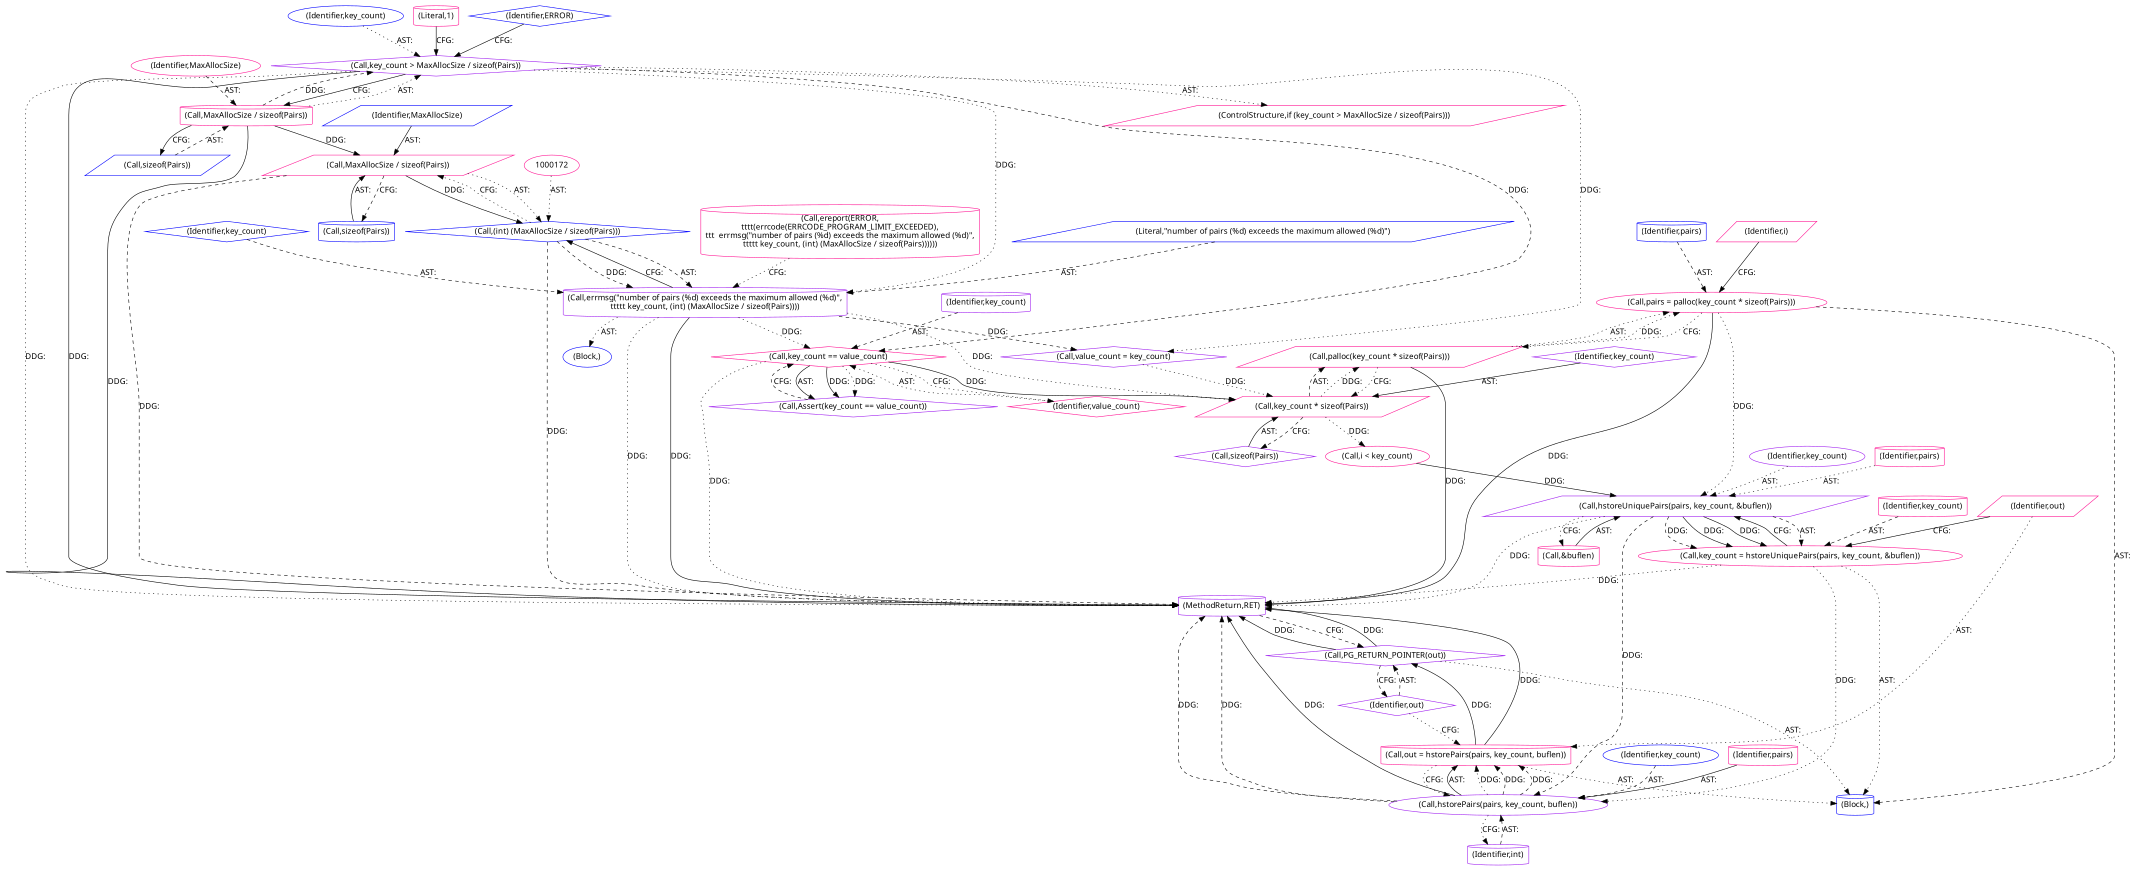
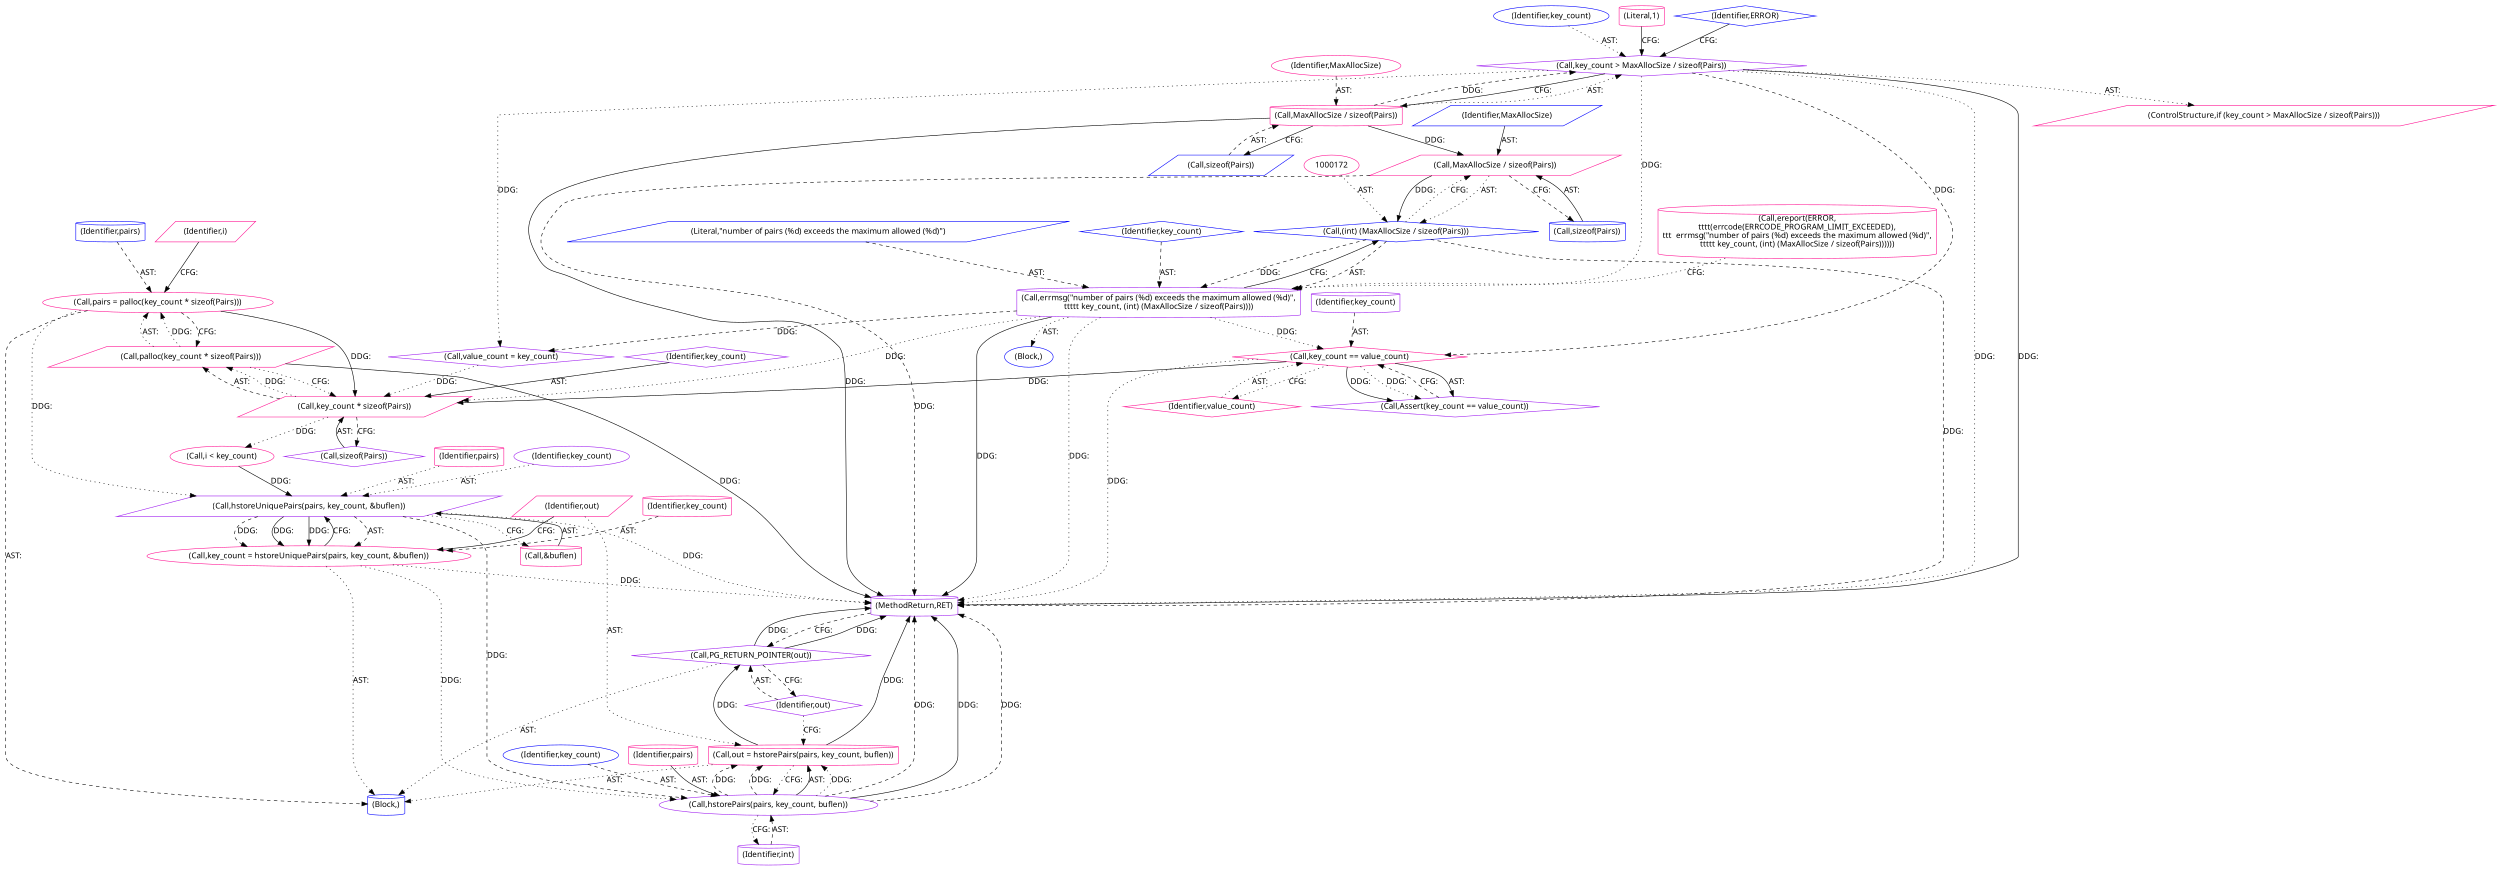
(1632, 339) -> (195, 324)
(1508, 468) -> (305, 330)
